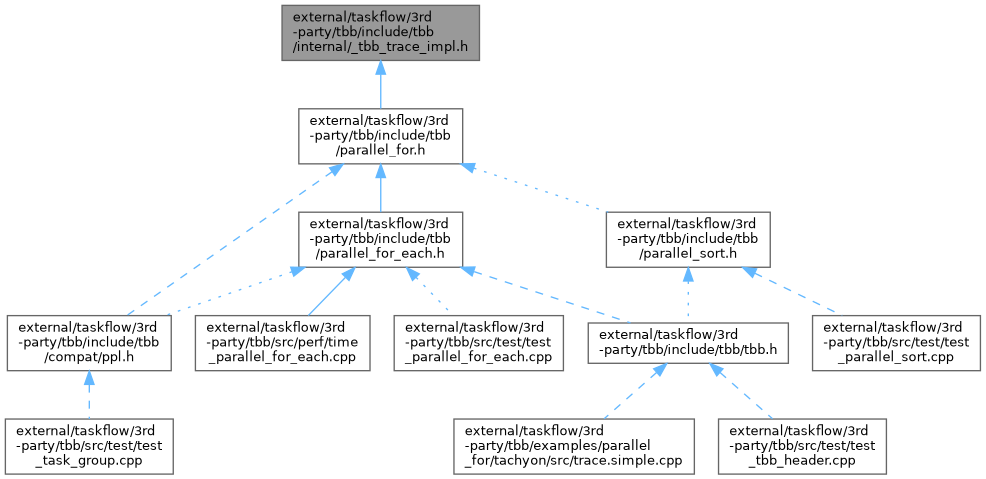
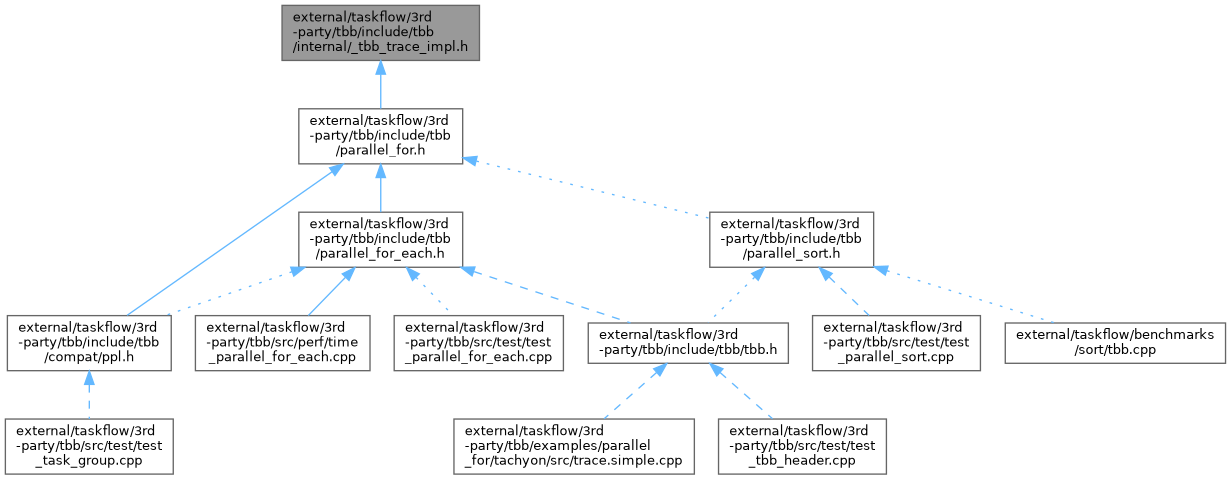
(230, 243) -> (230, 243)
none -> (1115, 343)
